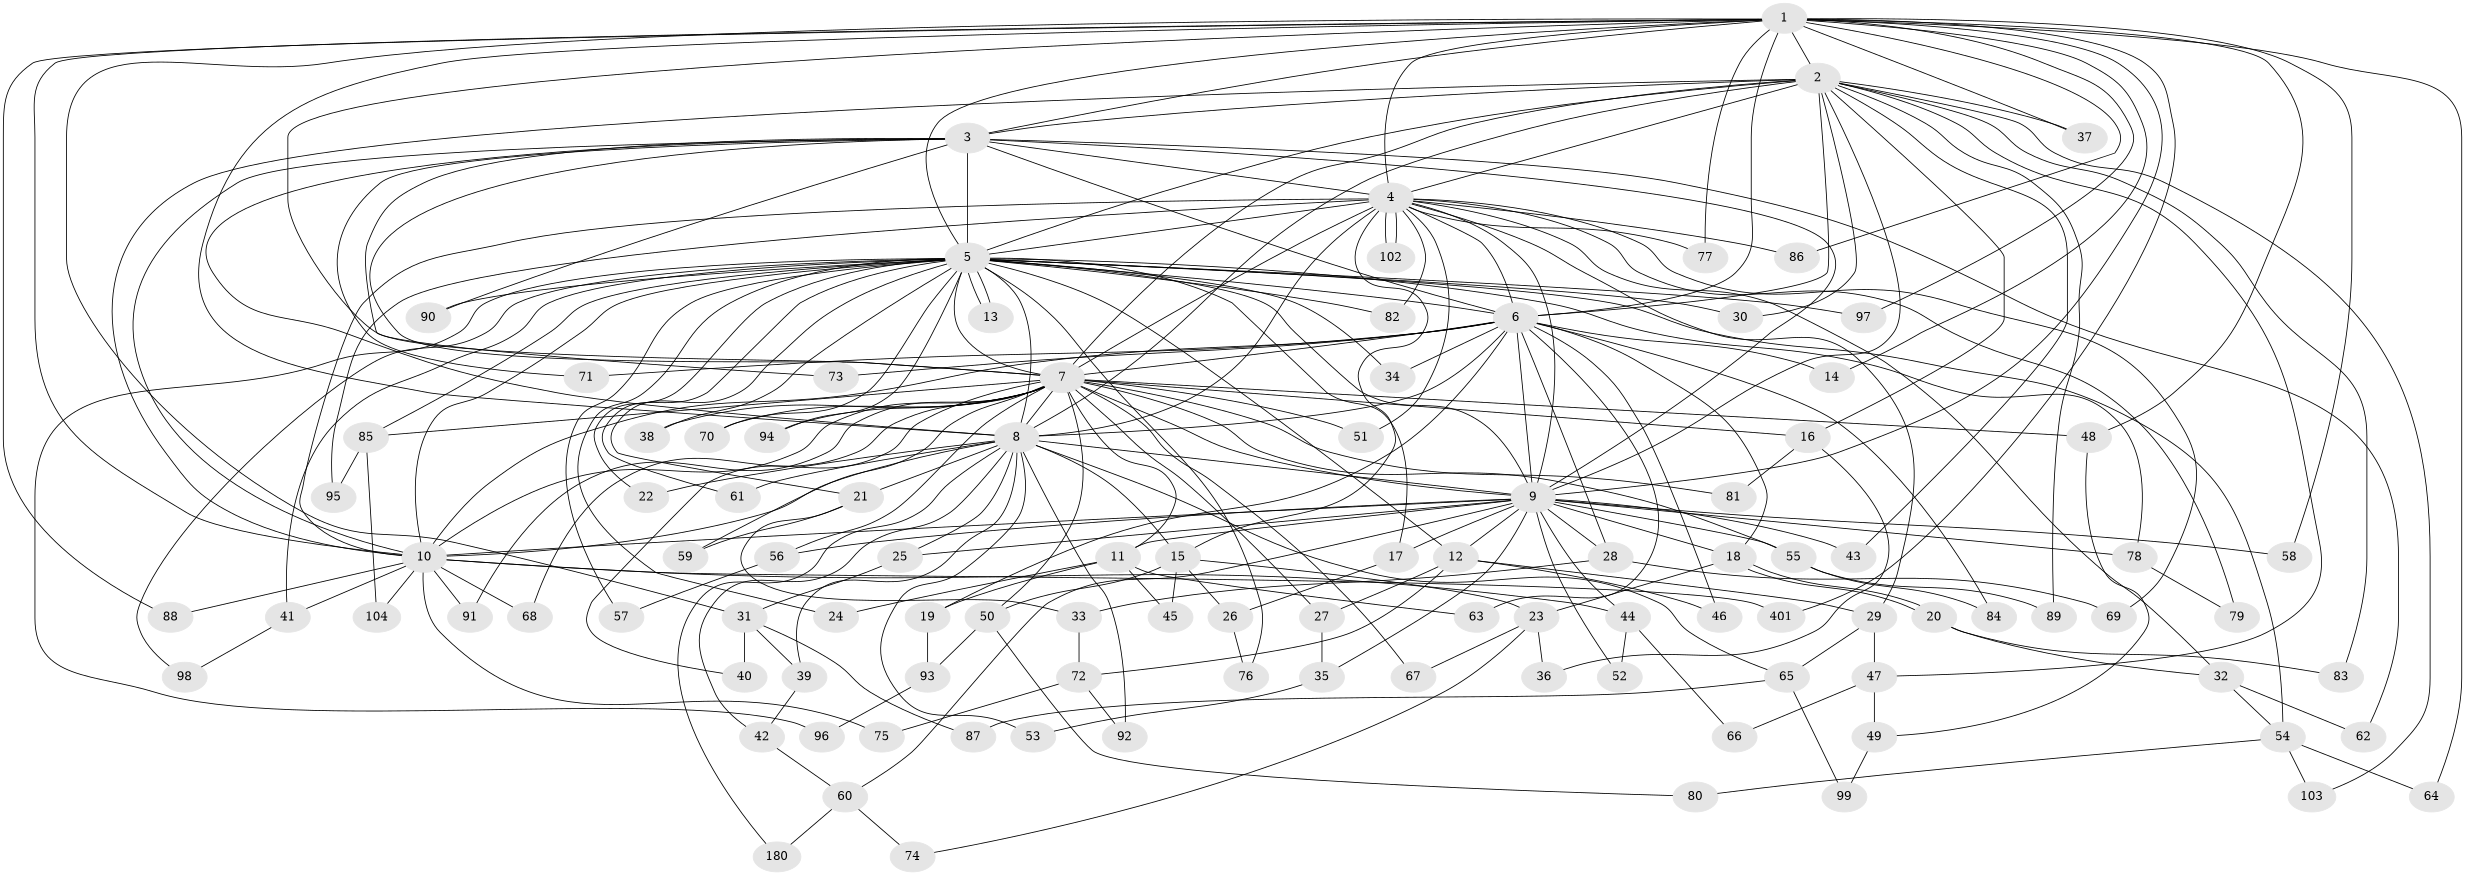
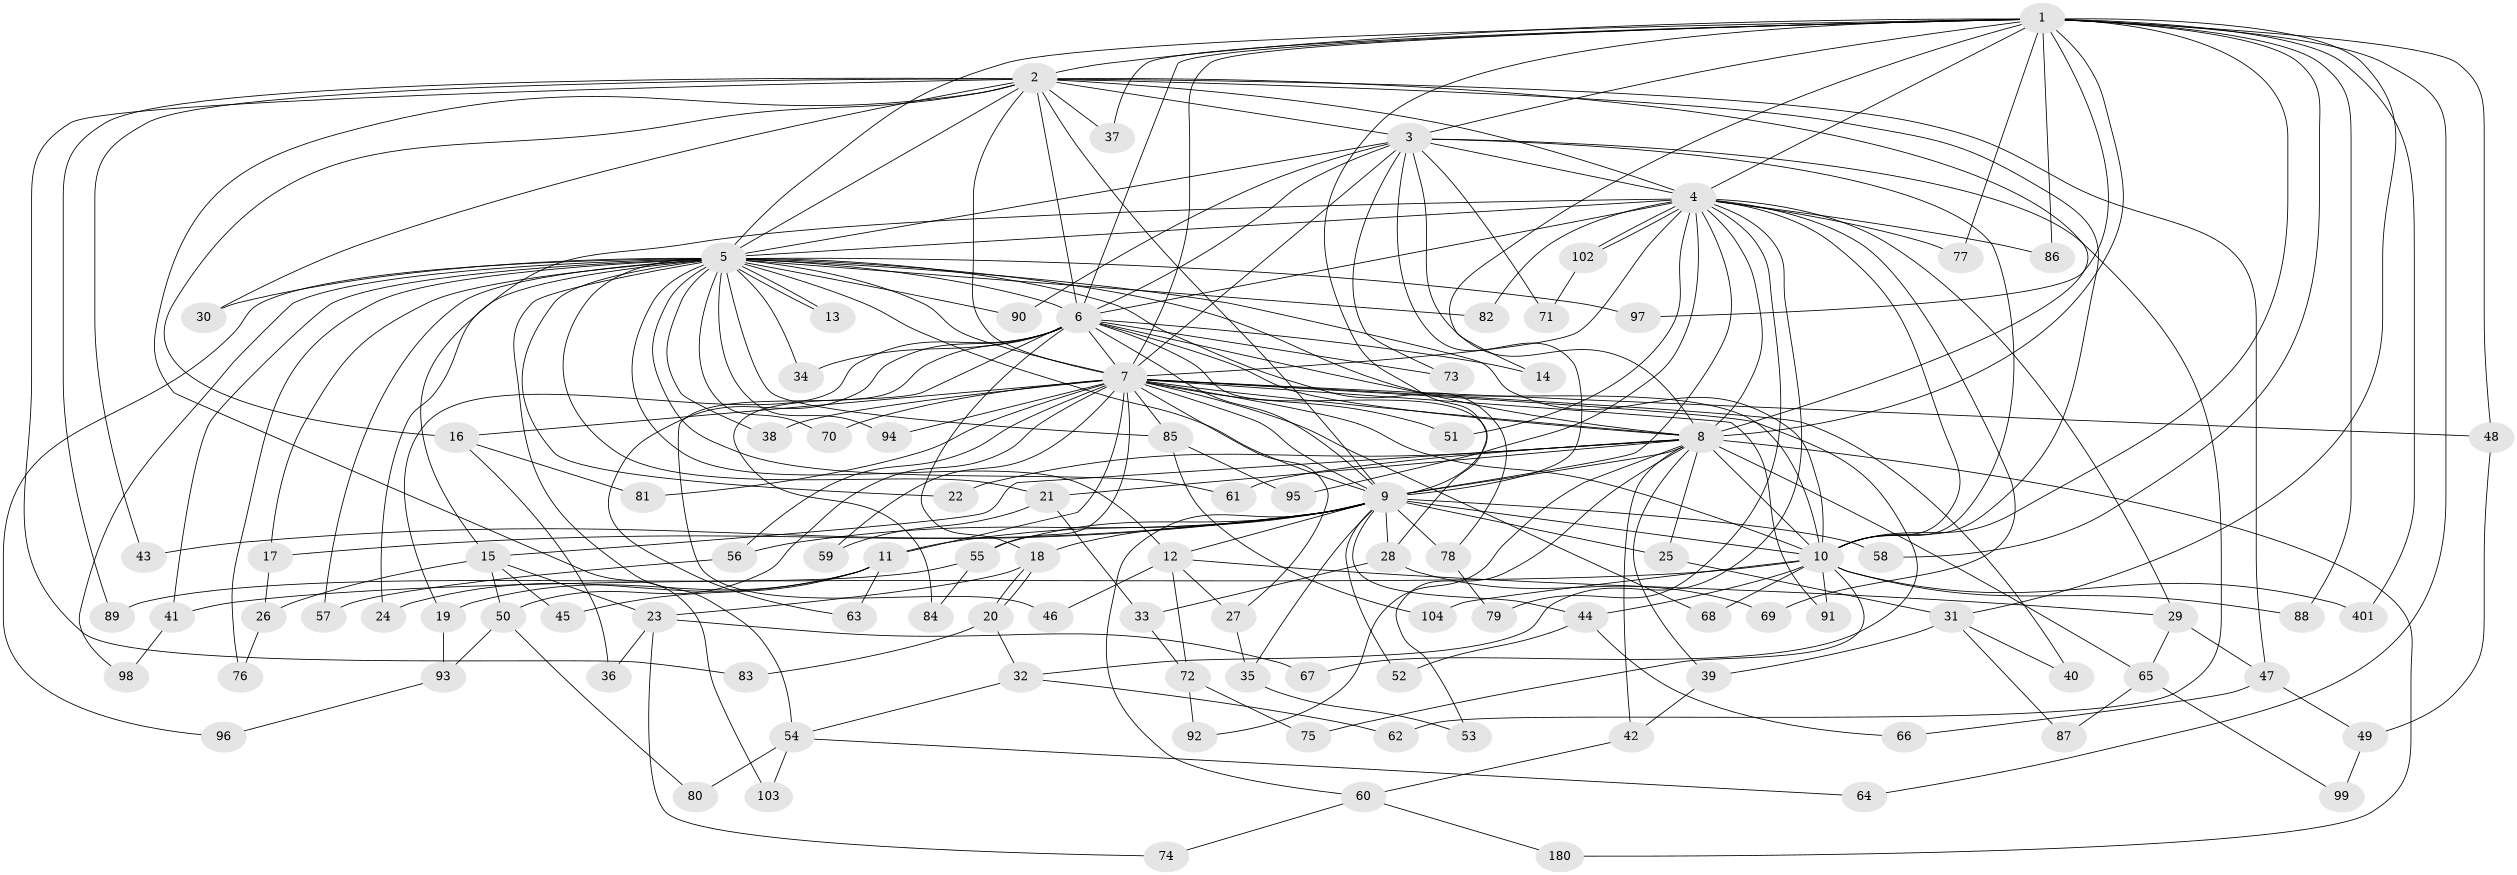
(1052, 354) -> (1565, 288)
